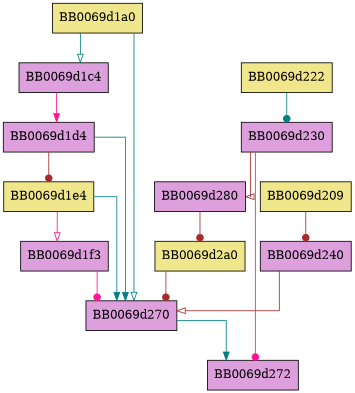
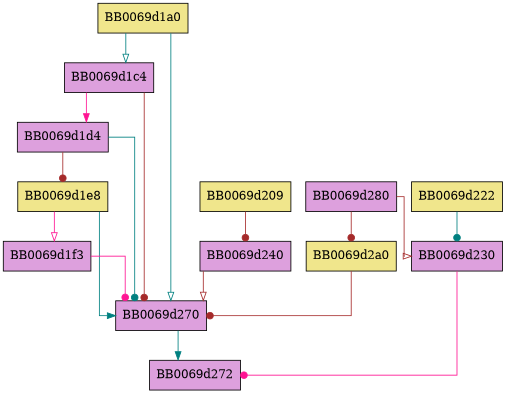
(250, 175) -> (404, 223)
none -> (144, 193)
(49, 197) -> (63, 197)
(125, 199) -> (135, 202)
